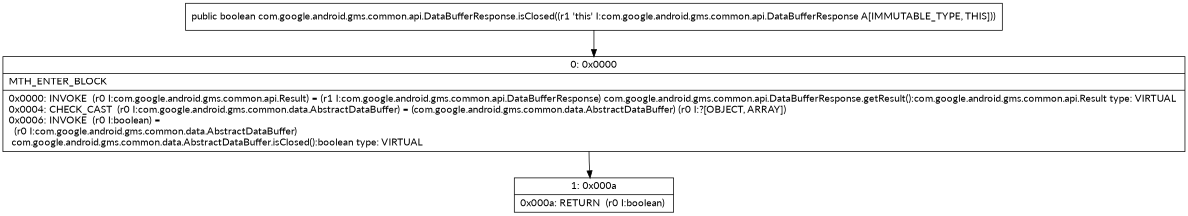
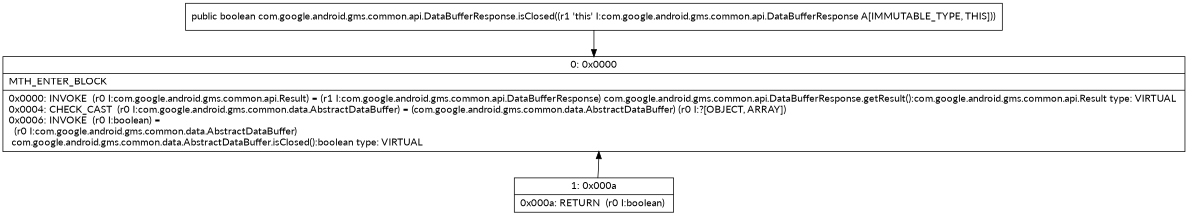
(589, 161) -> (598, 168)
